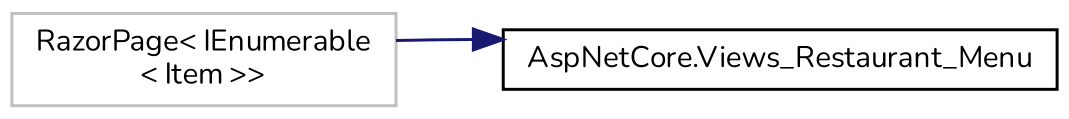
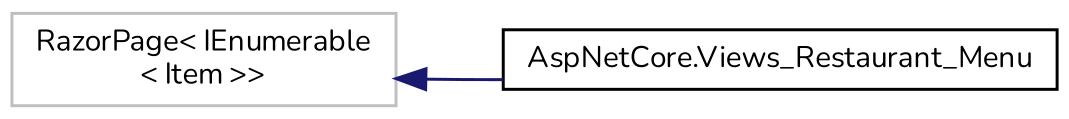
(434, 40) -> (465, 80)
